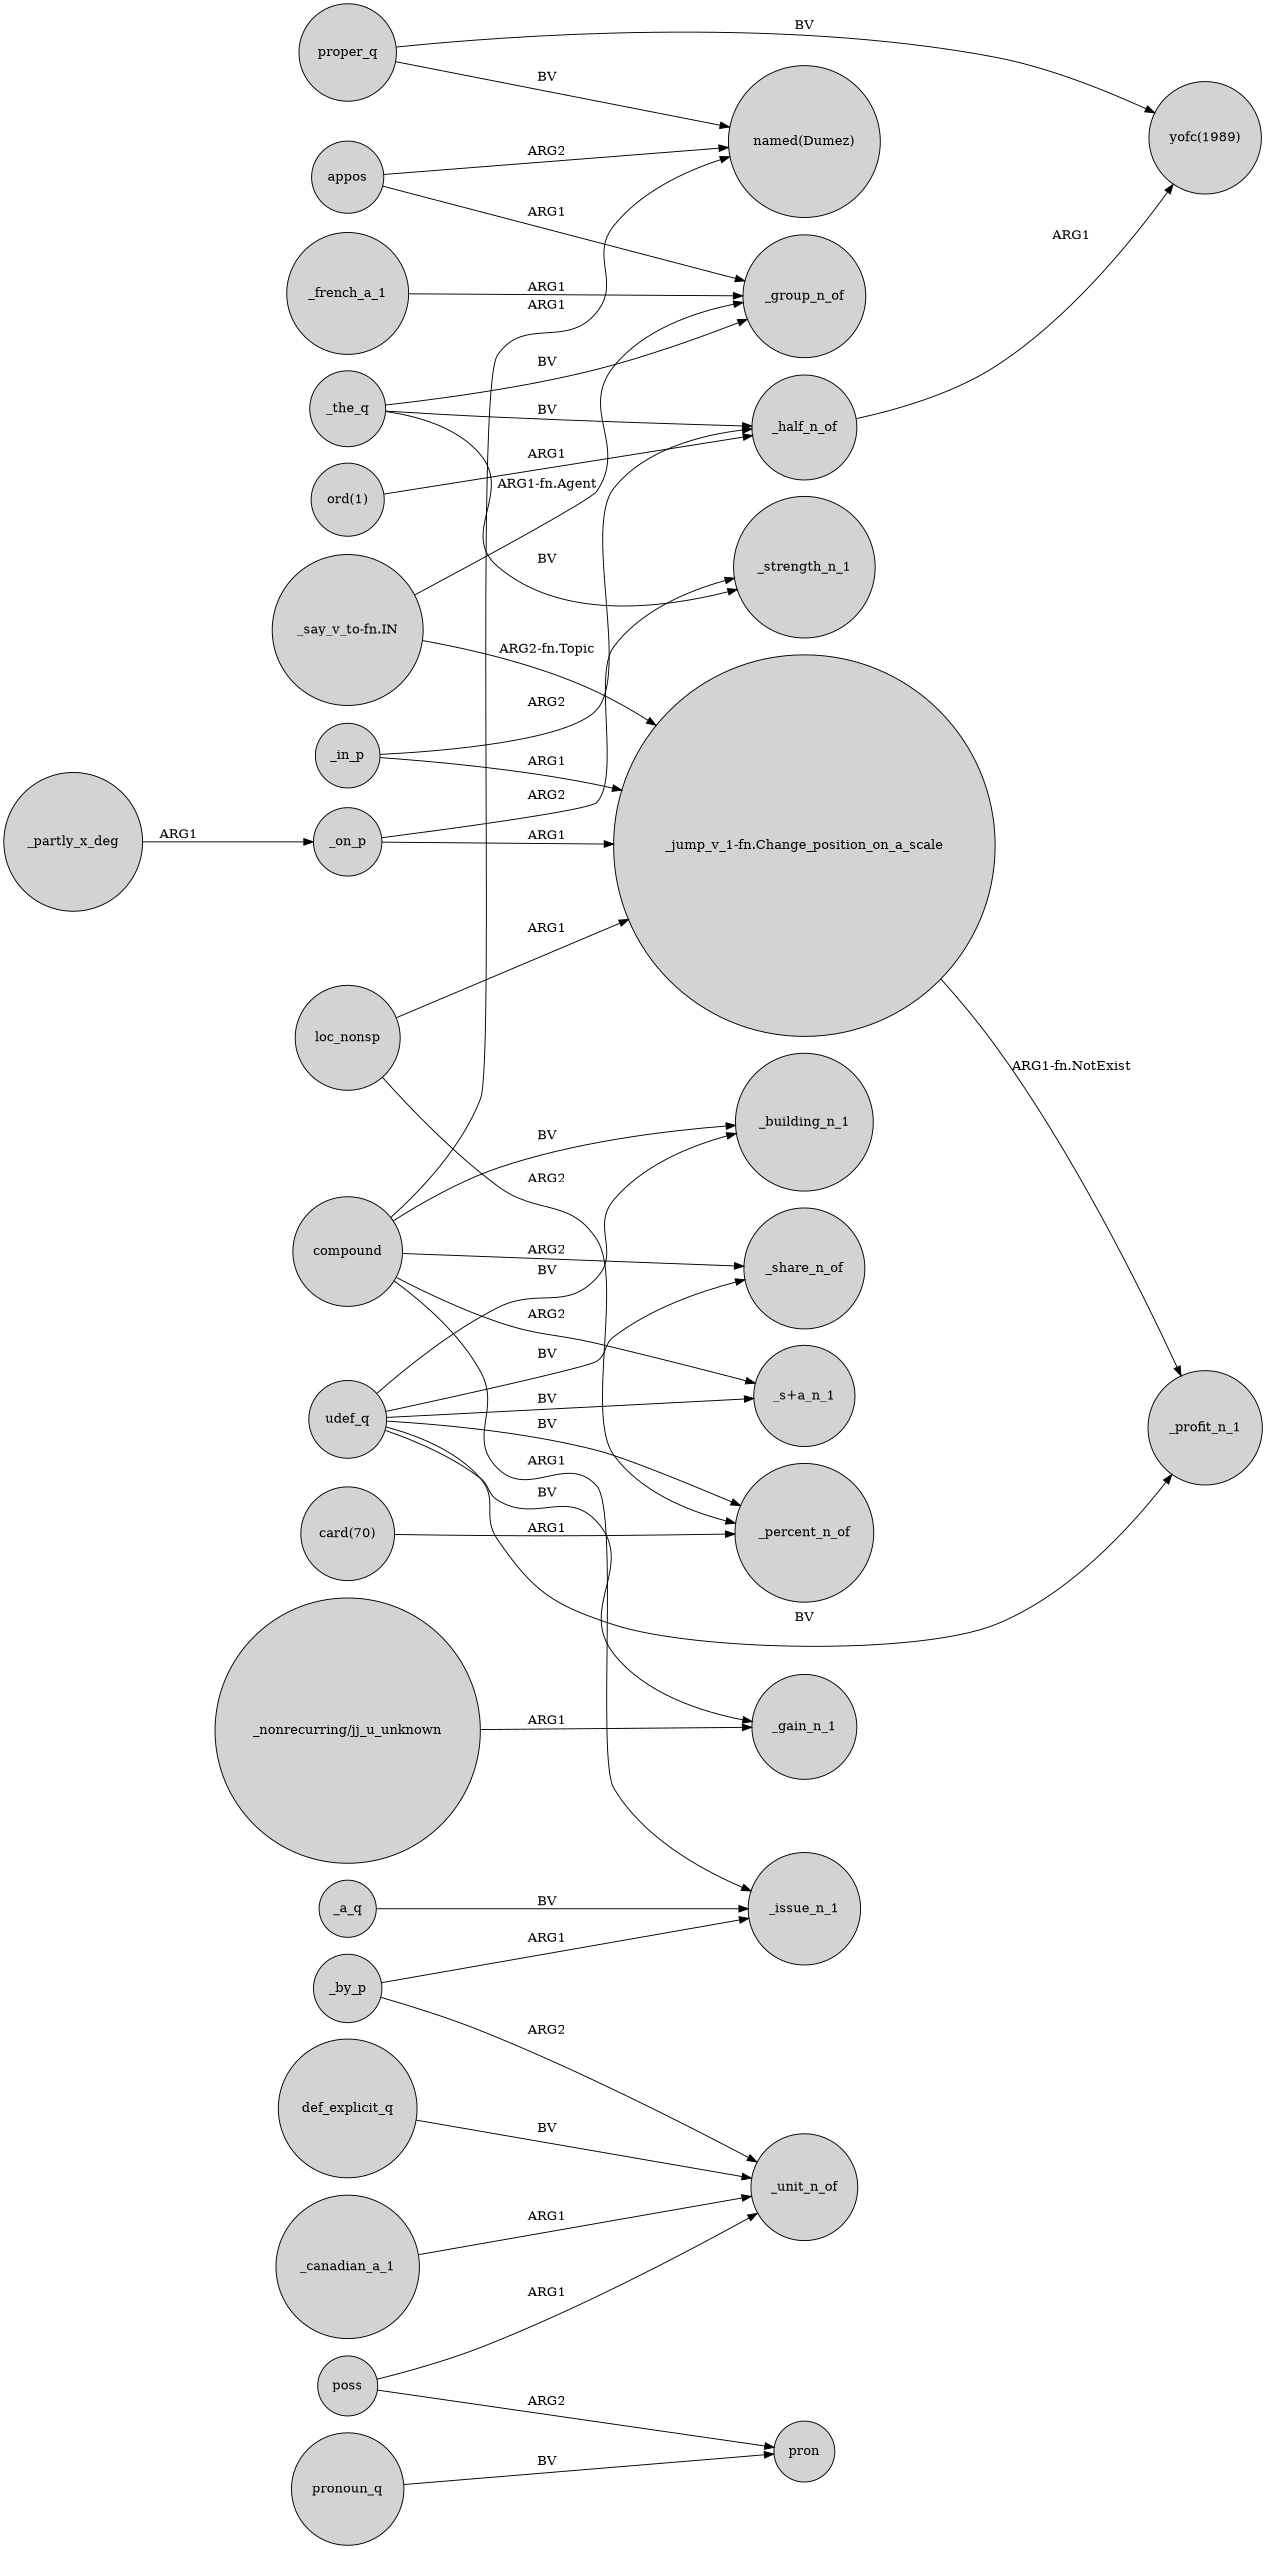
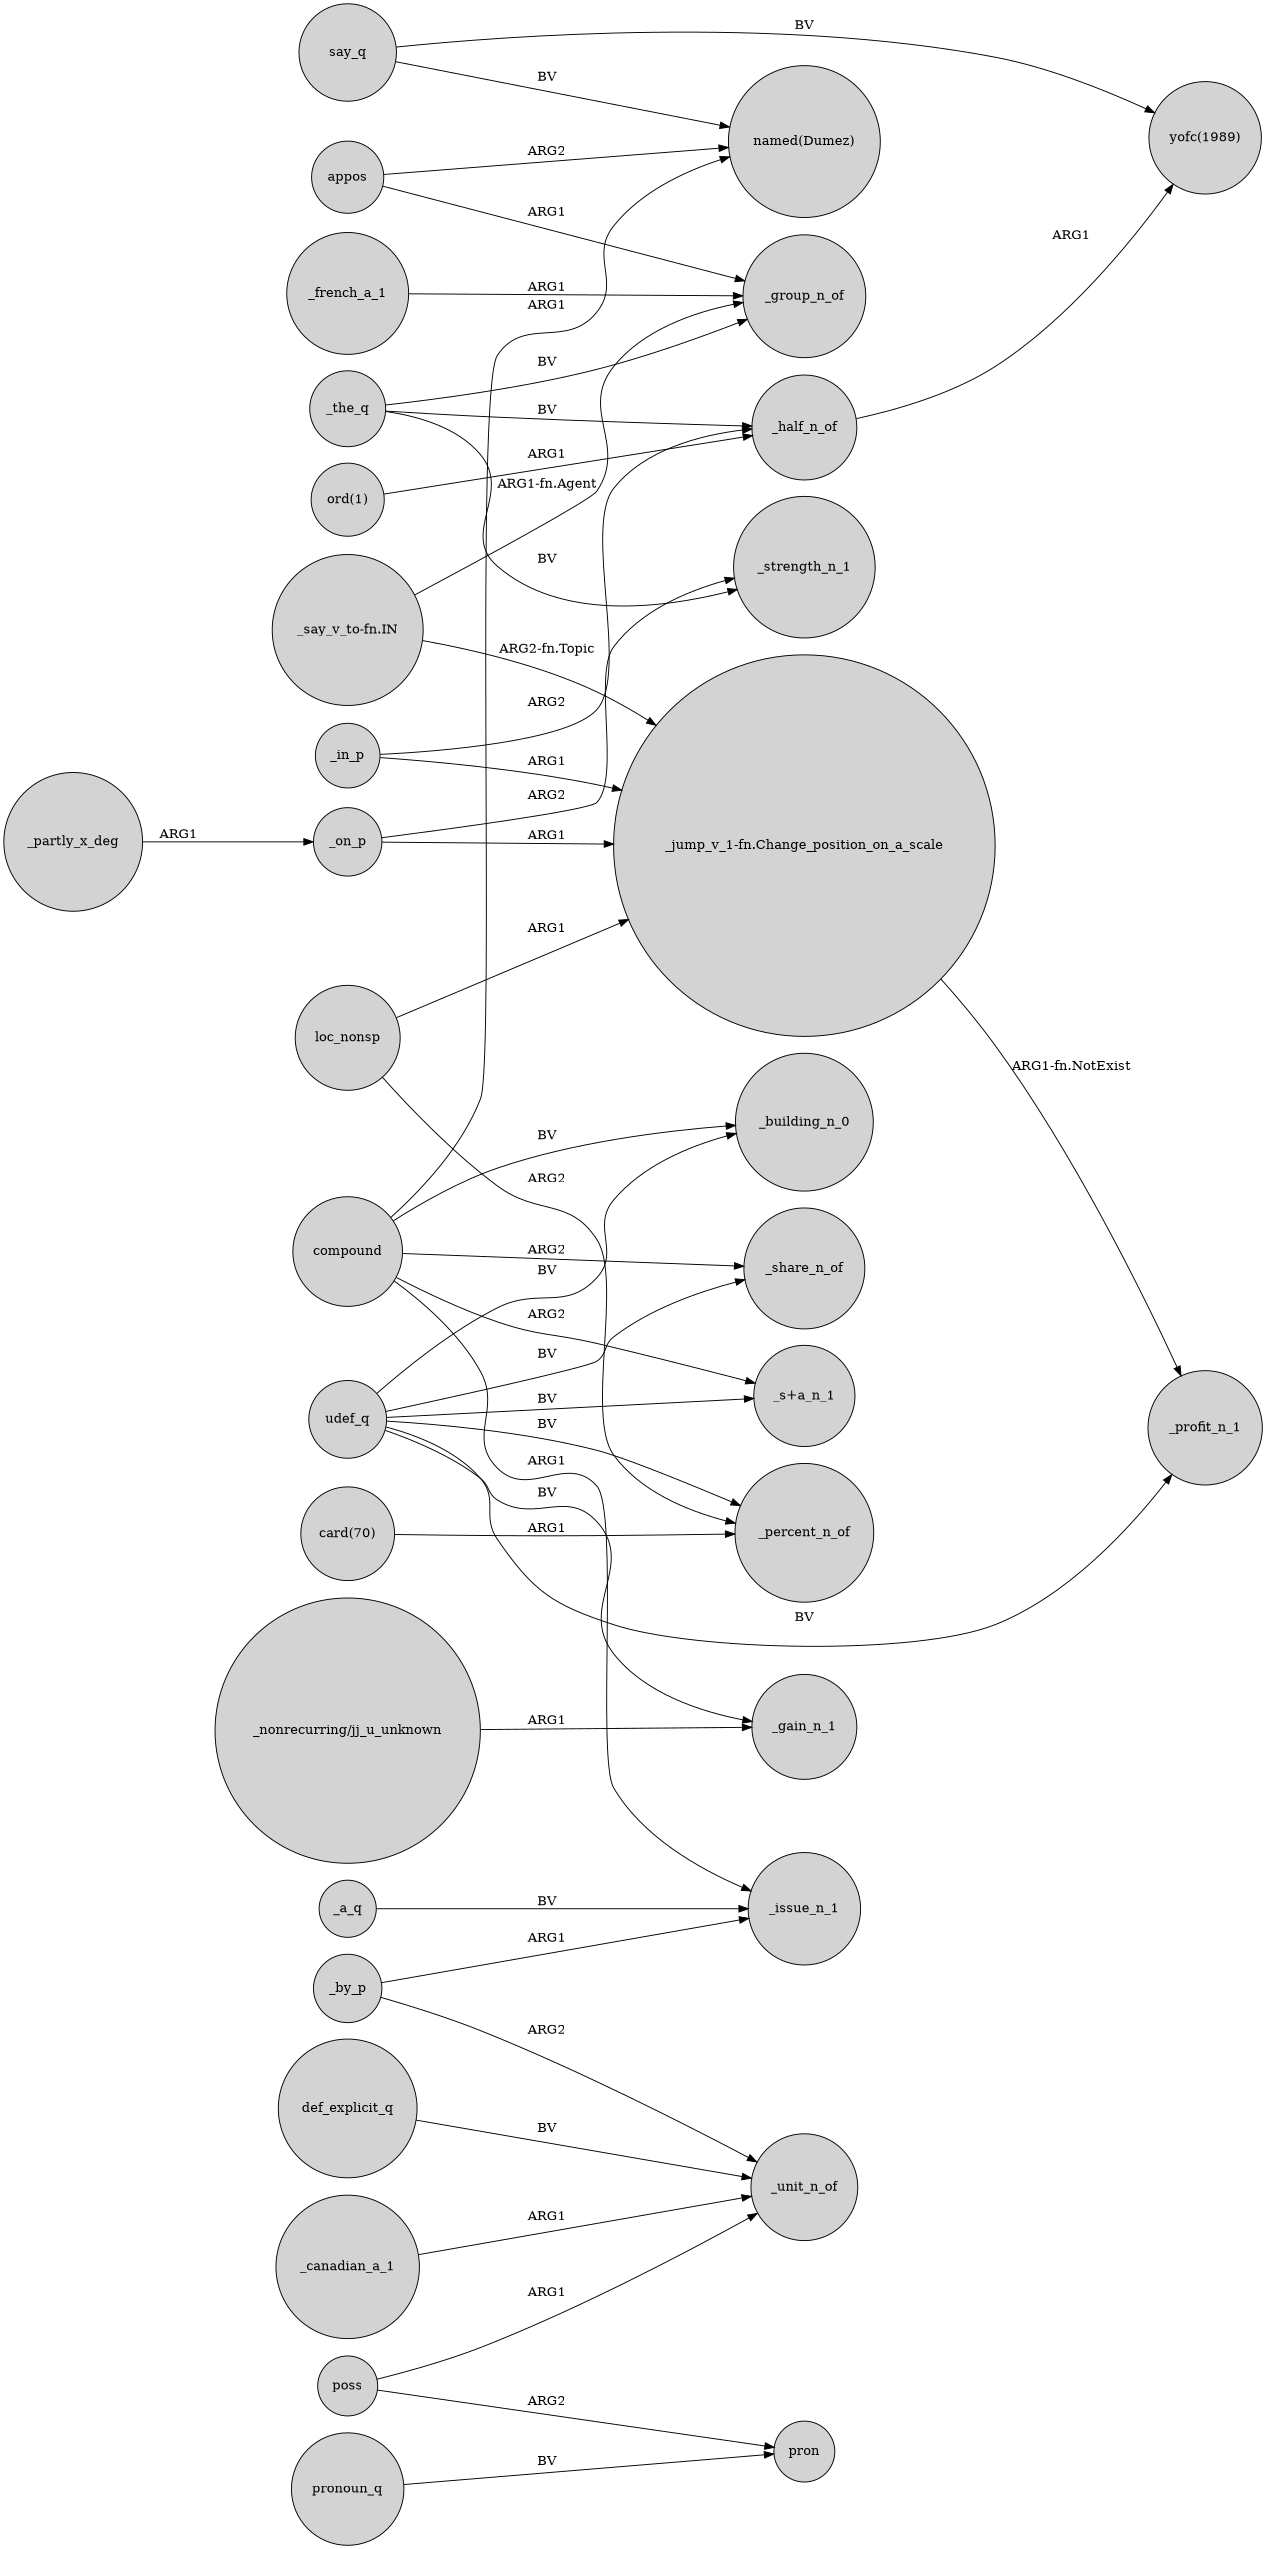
(348, 52) -> (348, 52)
(804, 1122) -> (804, 1122)
